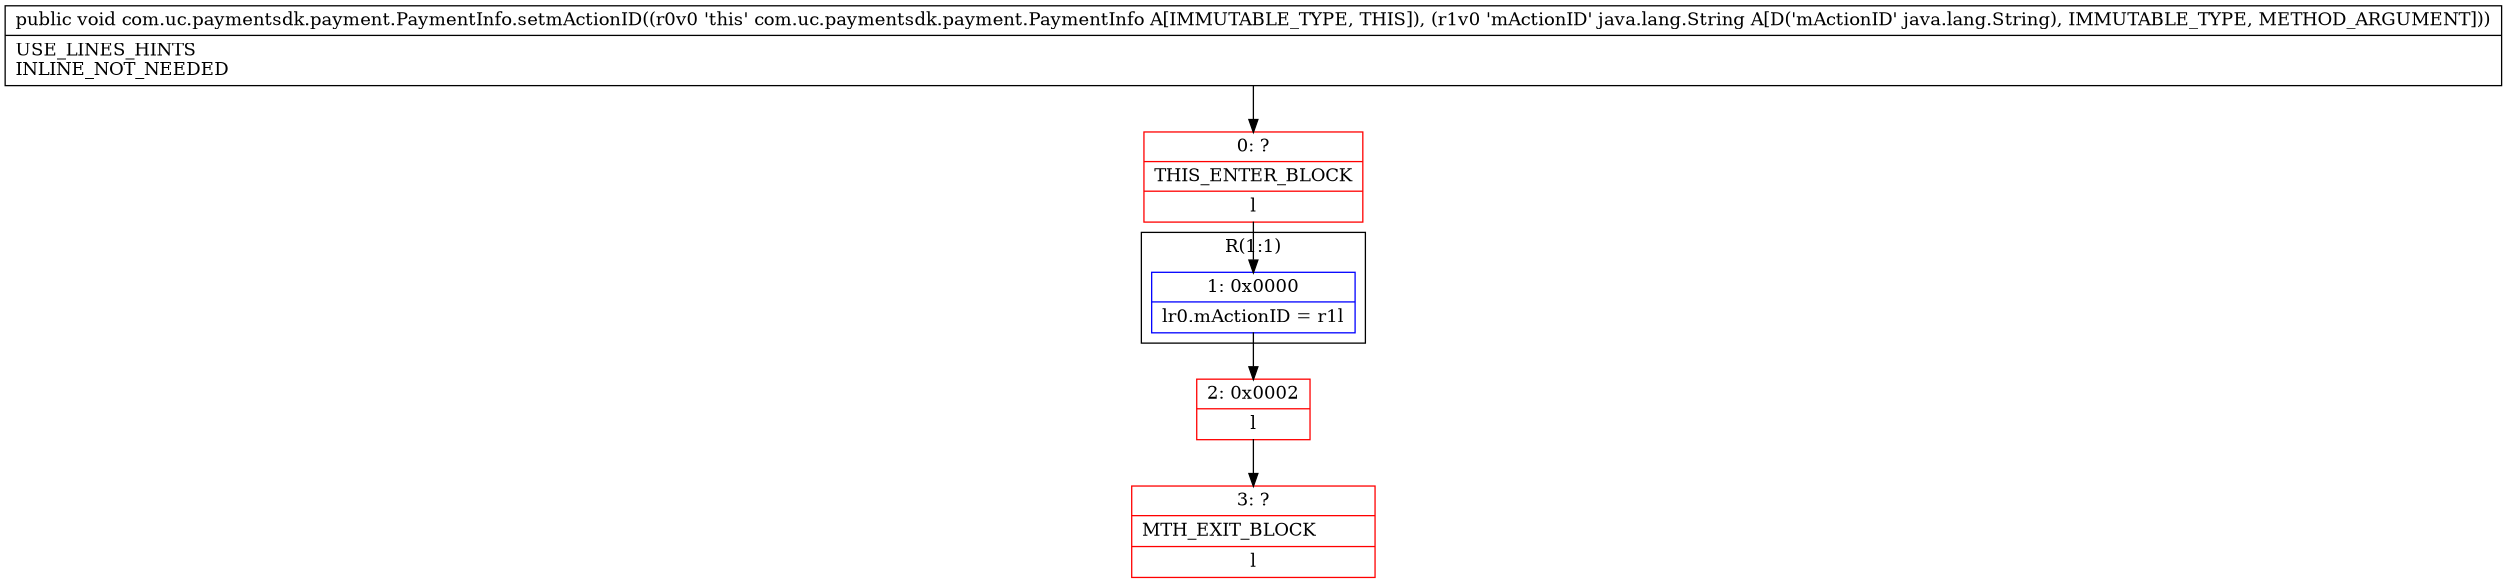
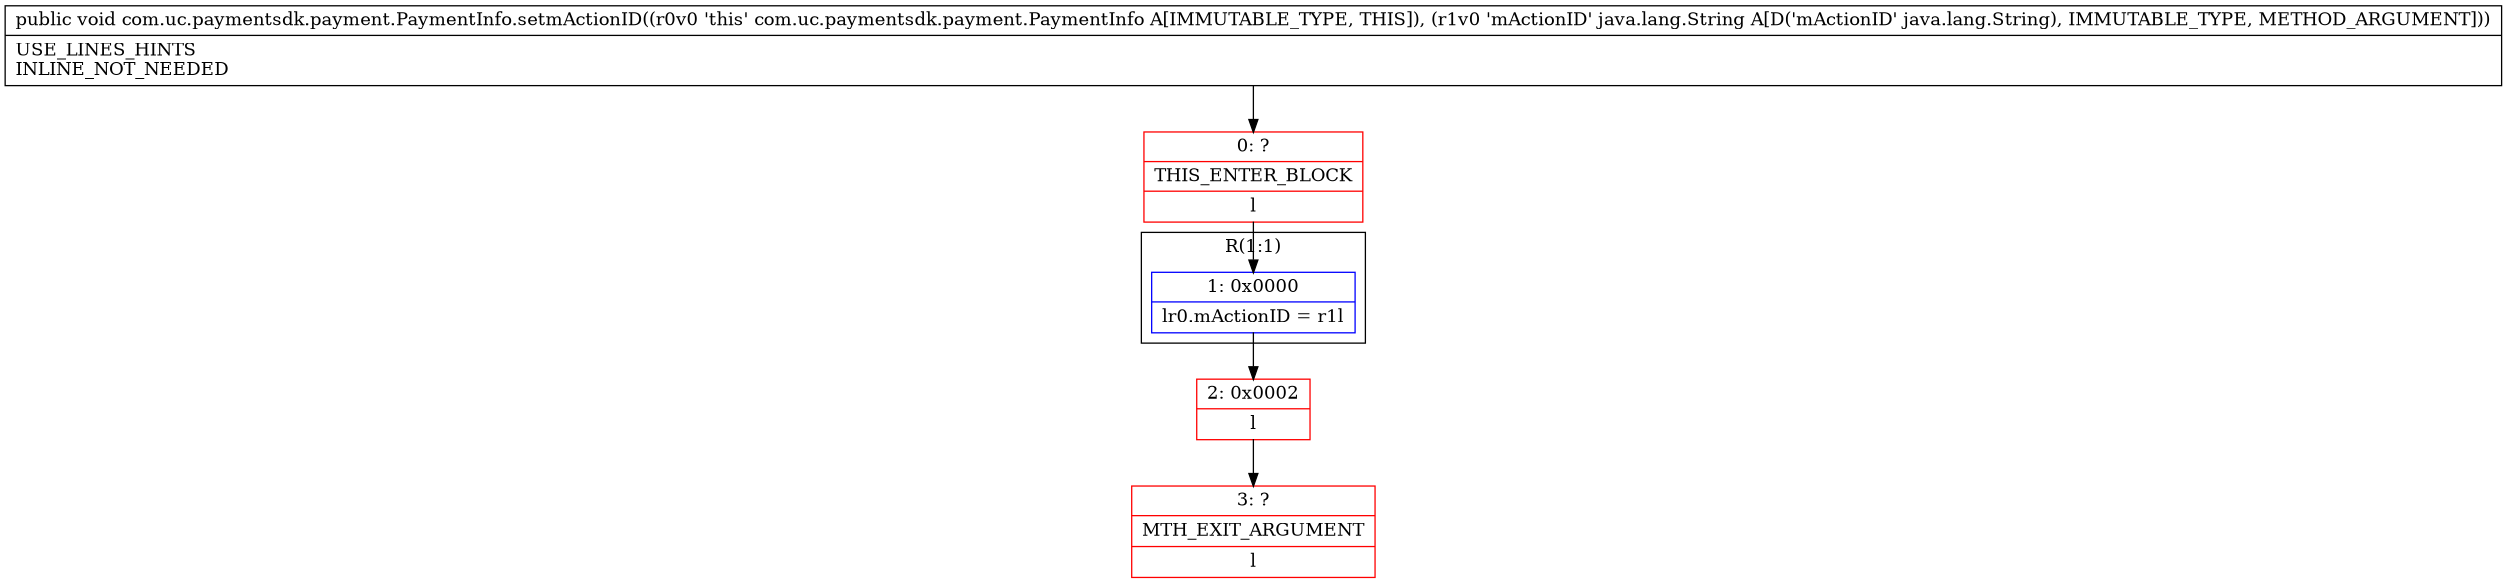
(1230, 530) -> (1253, 530)
